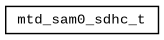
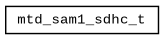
(82, 20) -> (82, 20)
